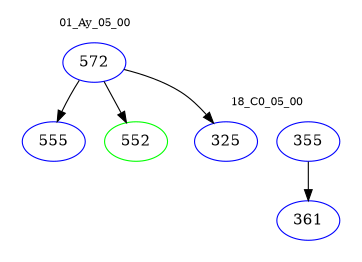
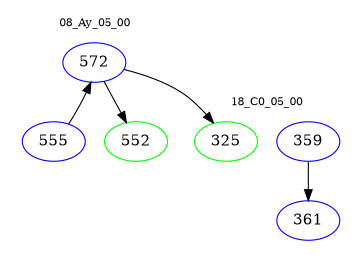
(95, 24) -> (95, 24)
(70, 96) -> (78, 109)
(226, 142) -> (226, 142)
(308, 142) -> (308, 142)
